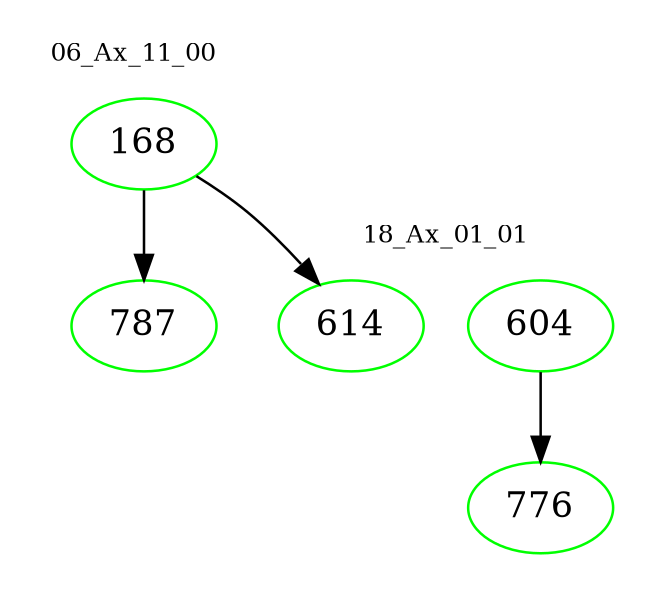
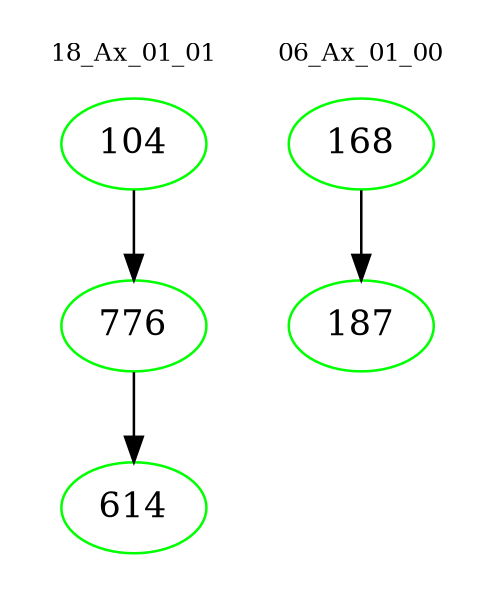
(134, 54) -> (361, 54)
(275, 237) -> (134, 404)
(144, 326) -> (361, 326)
(541, 326) -> (134, 144)
